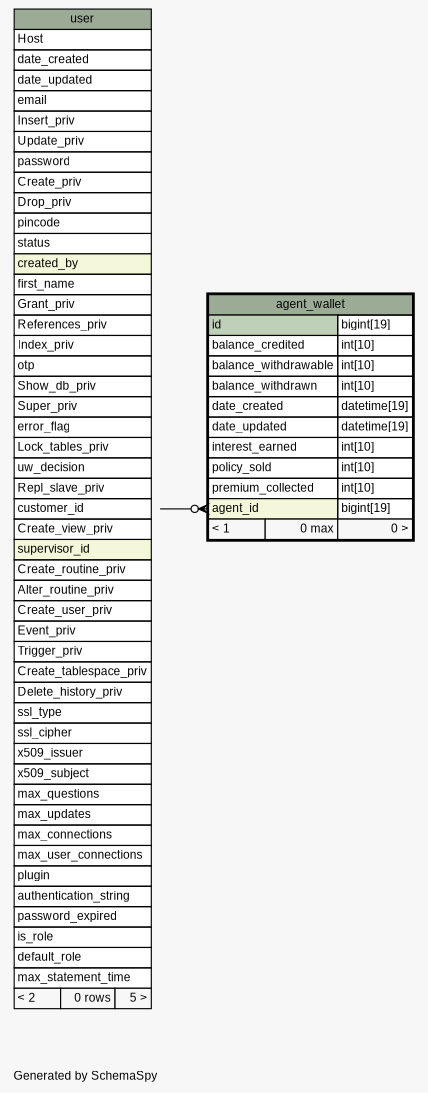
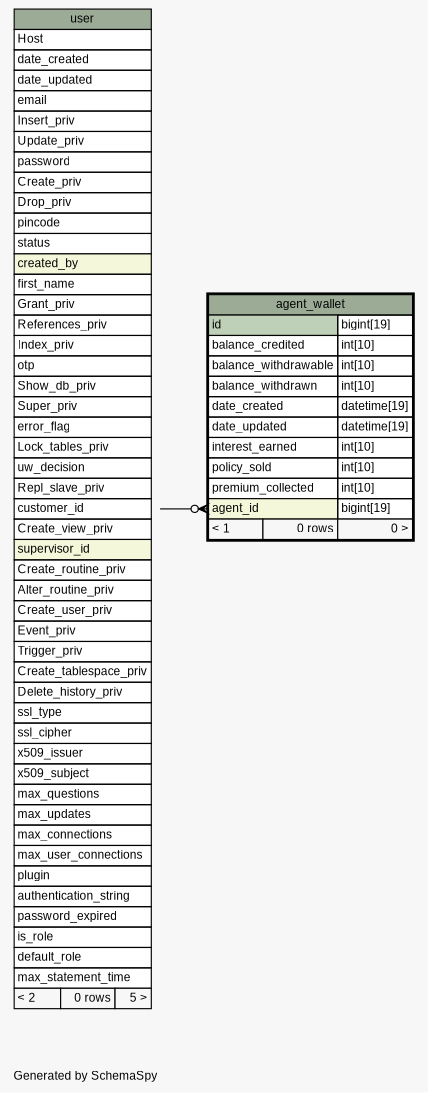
(317, 529) -> (316, 529)
